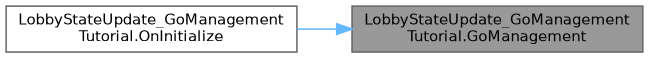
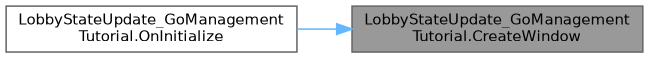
(497, 29) -> (497, 29)
